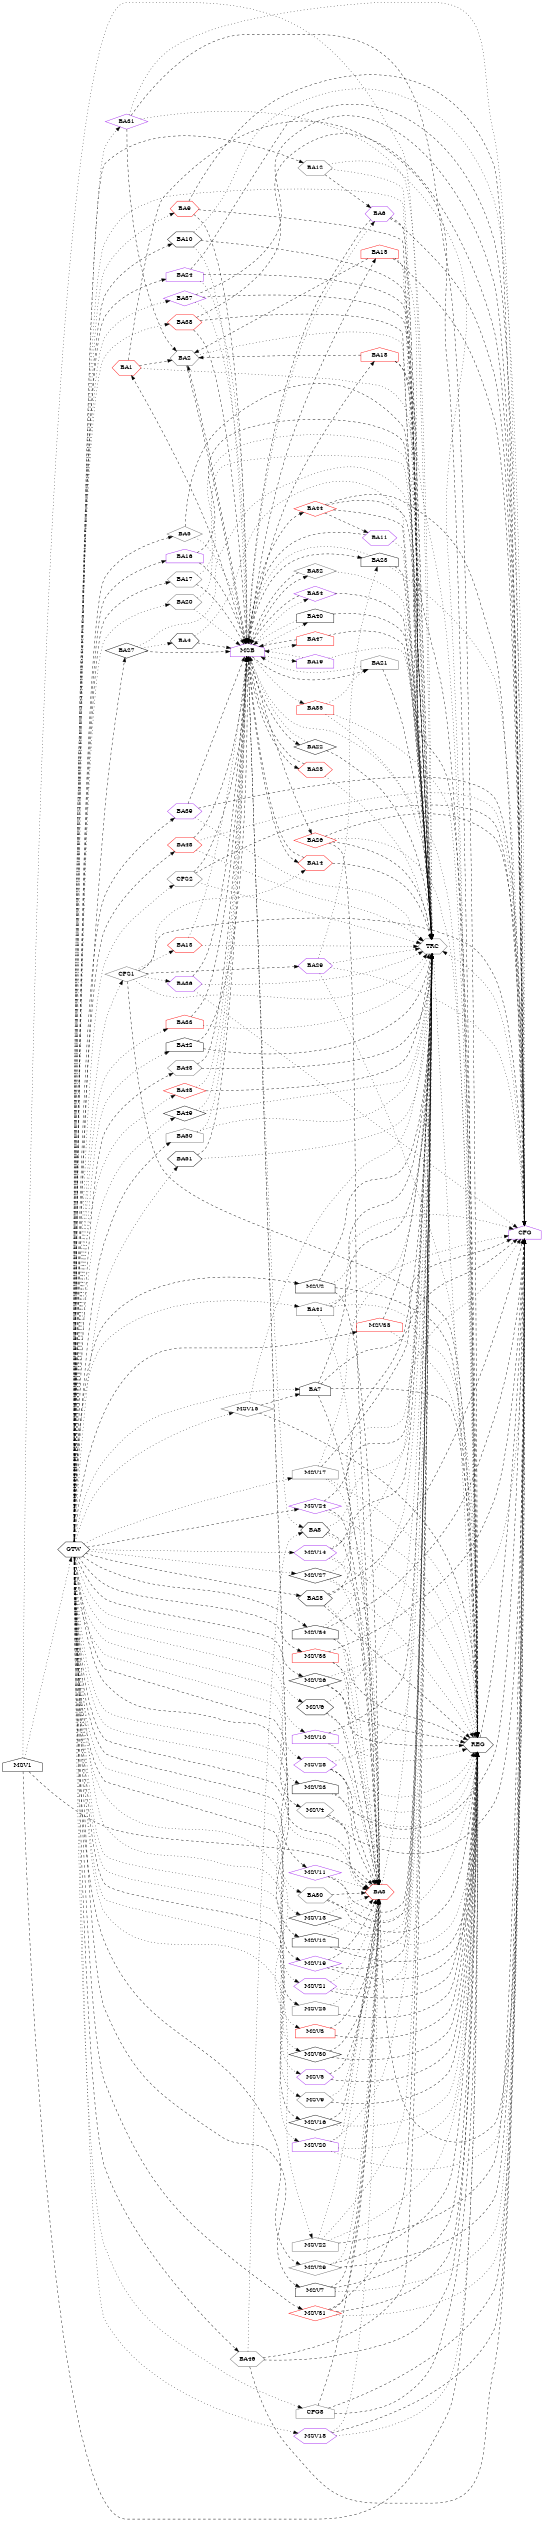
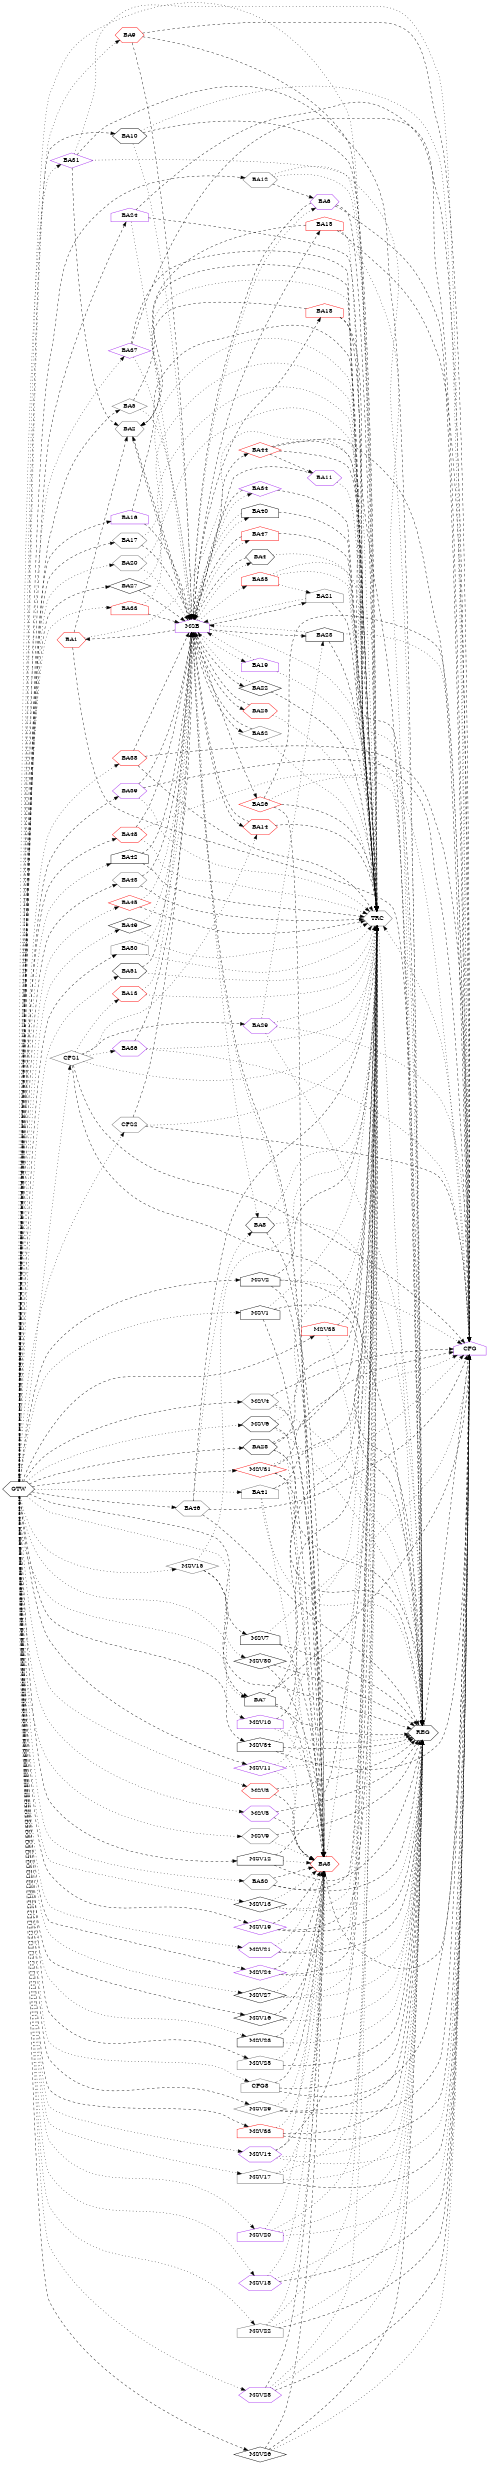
(154, 646) -> (218, 588)
(423, 1477) -> (371, 1363)
(48, 1660) -> (84, 1346)
(315, 2032) -> (260, 1791)
